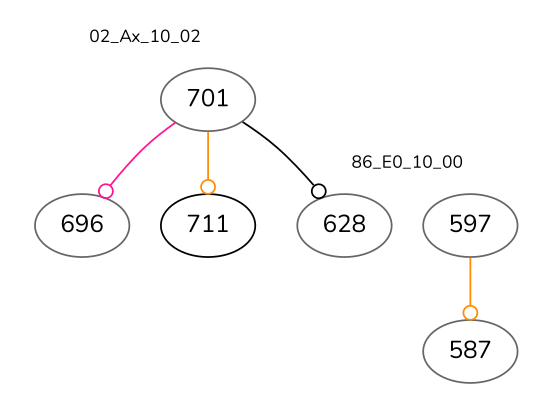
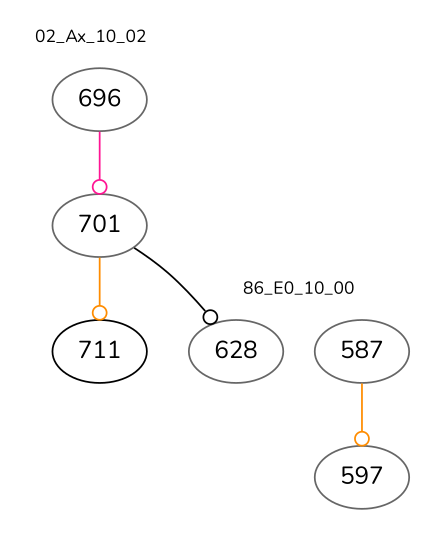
(140, 151) -> (100, 156)
(470, 282) -> (362, 408)
